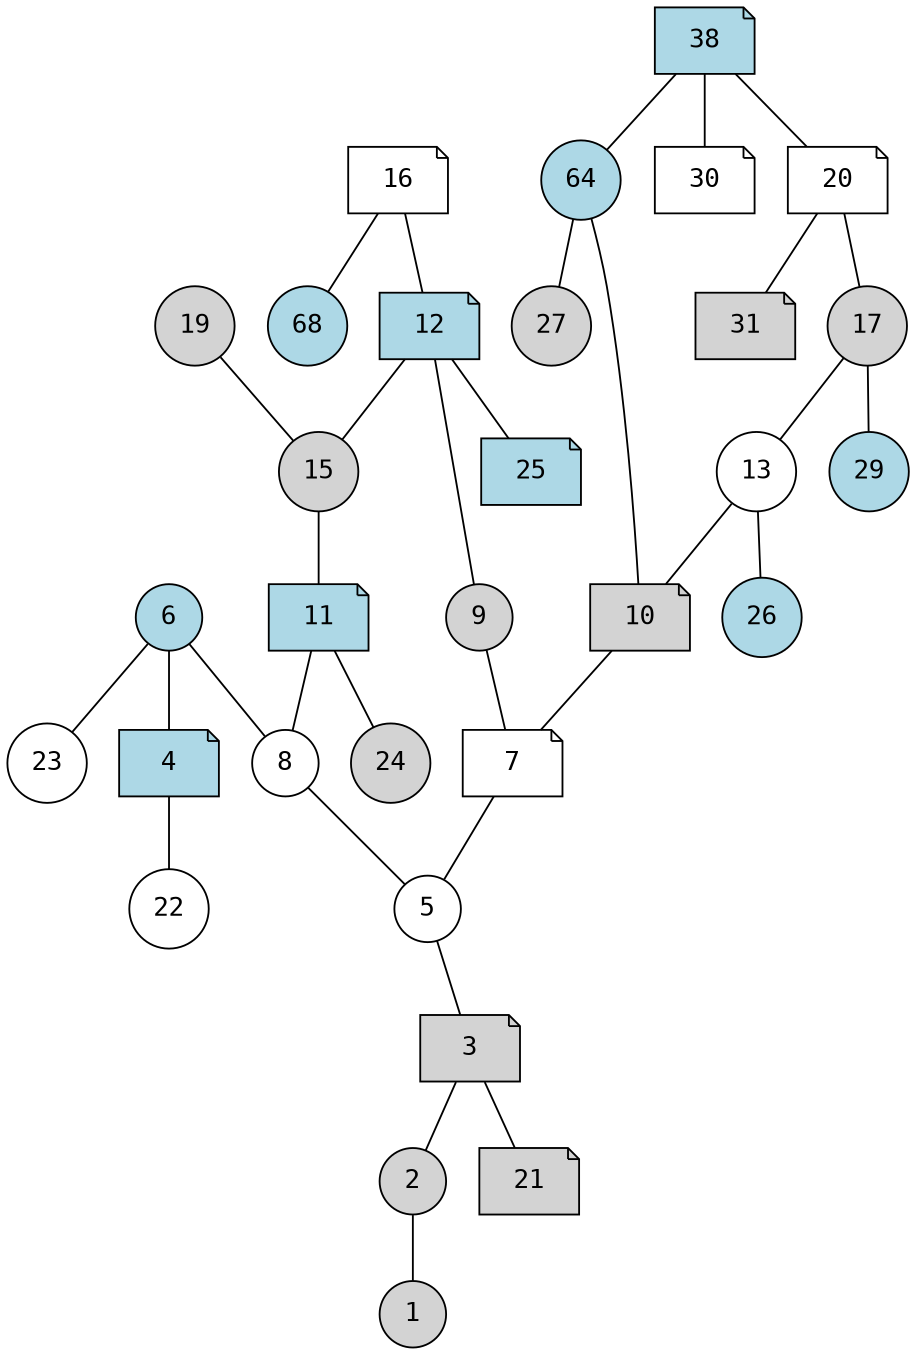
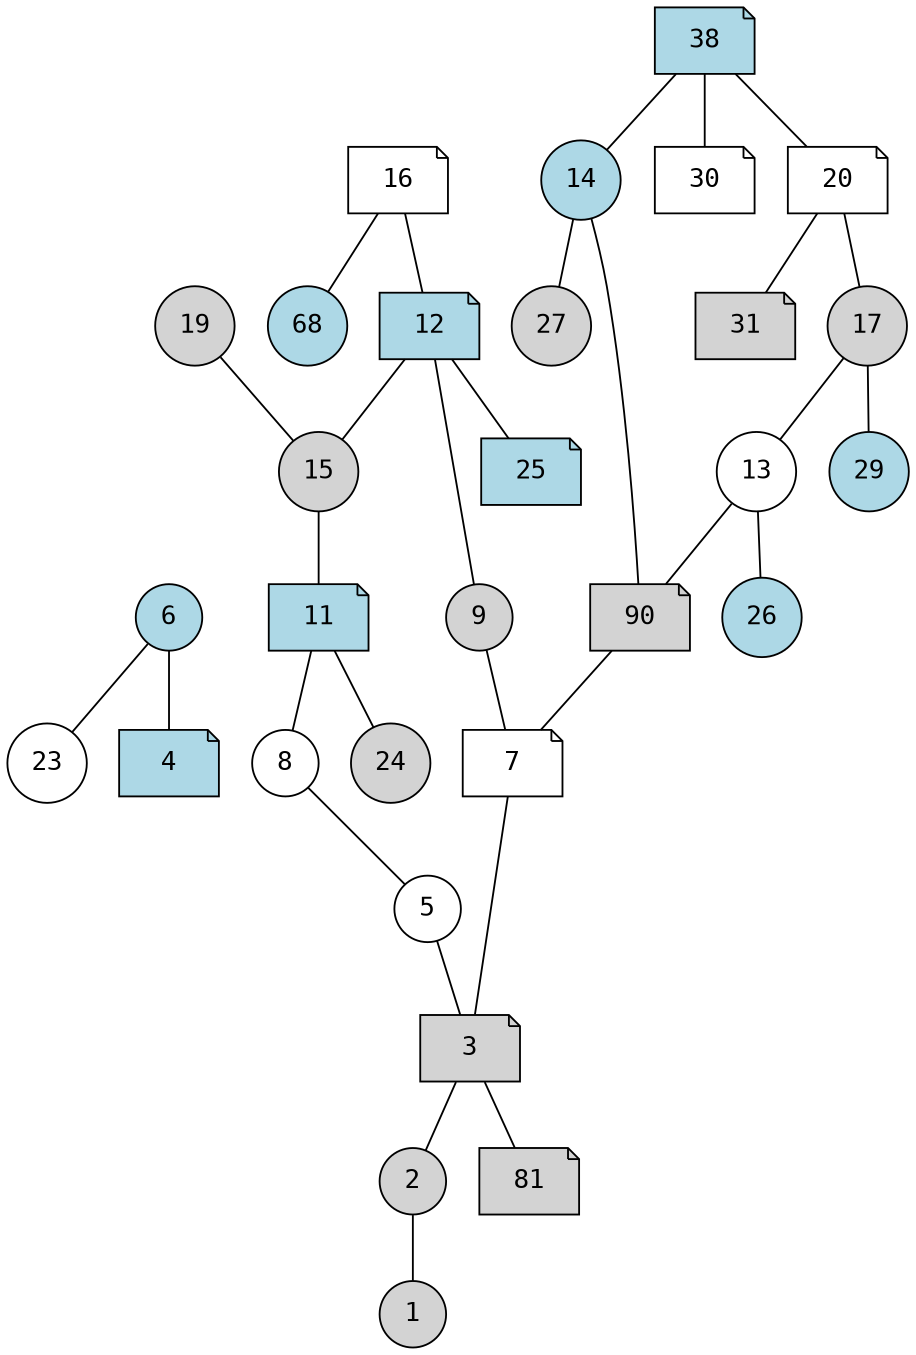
(581, 180) -> (581, 180)
(640, 617) -> (640, 617)
(227, 690) -> none
(469, 838) -> (491, 906)
(169, 909) -> none
(529, 1181) -> (529, 1181)
